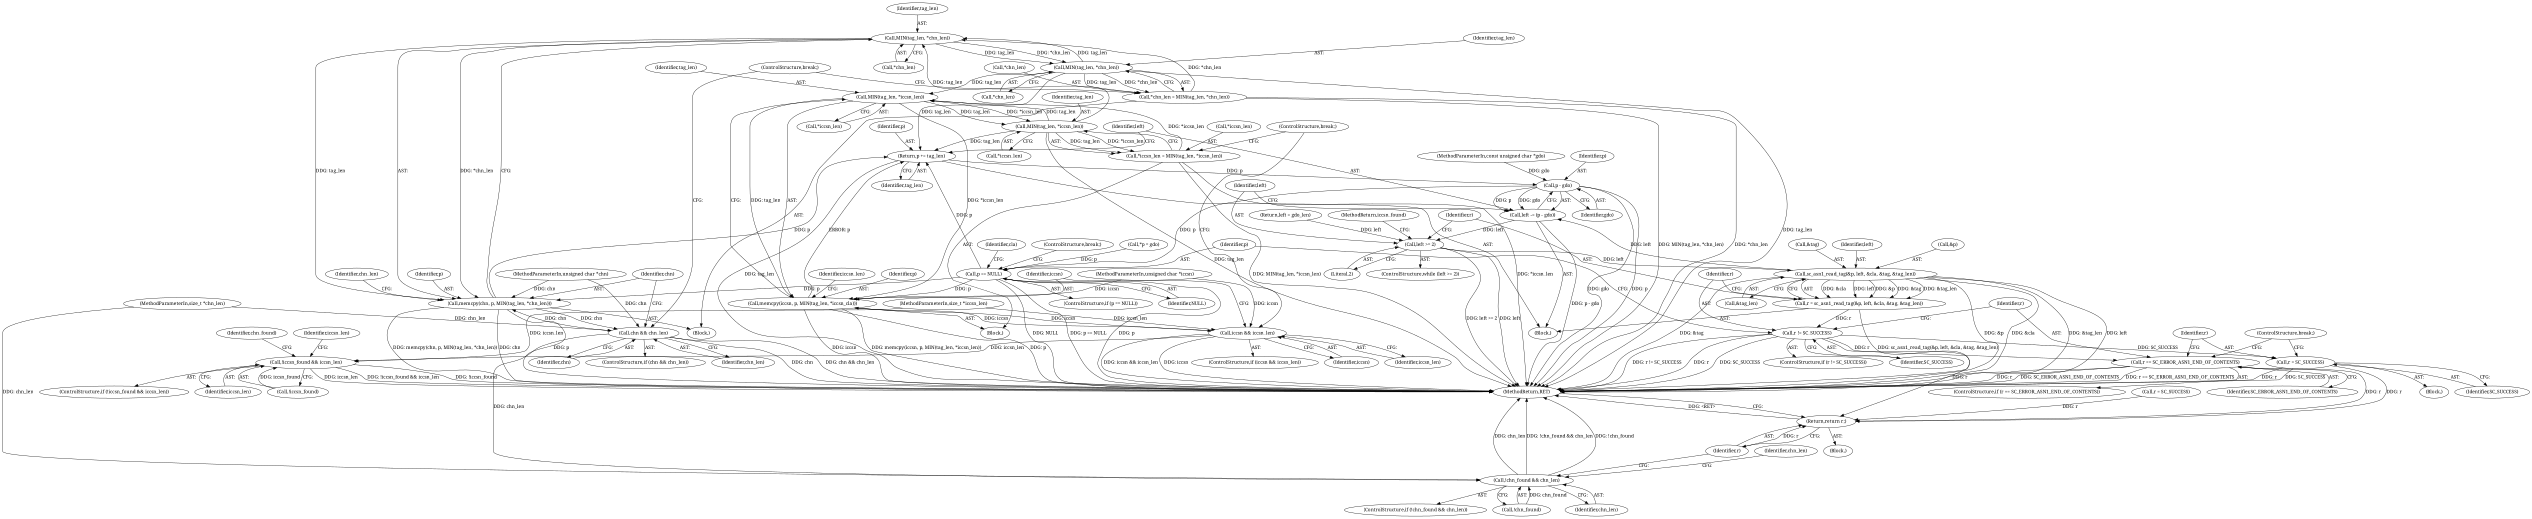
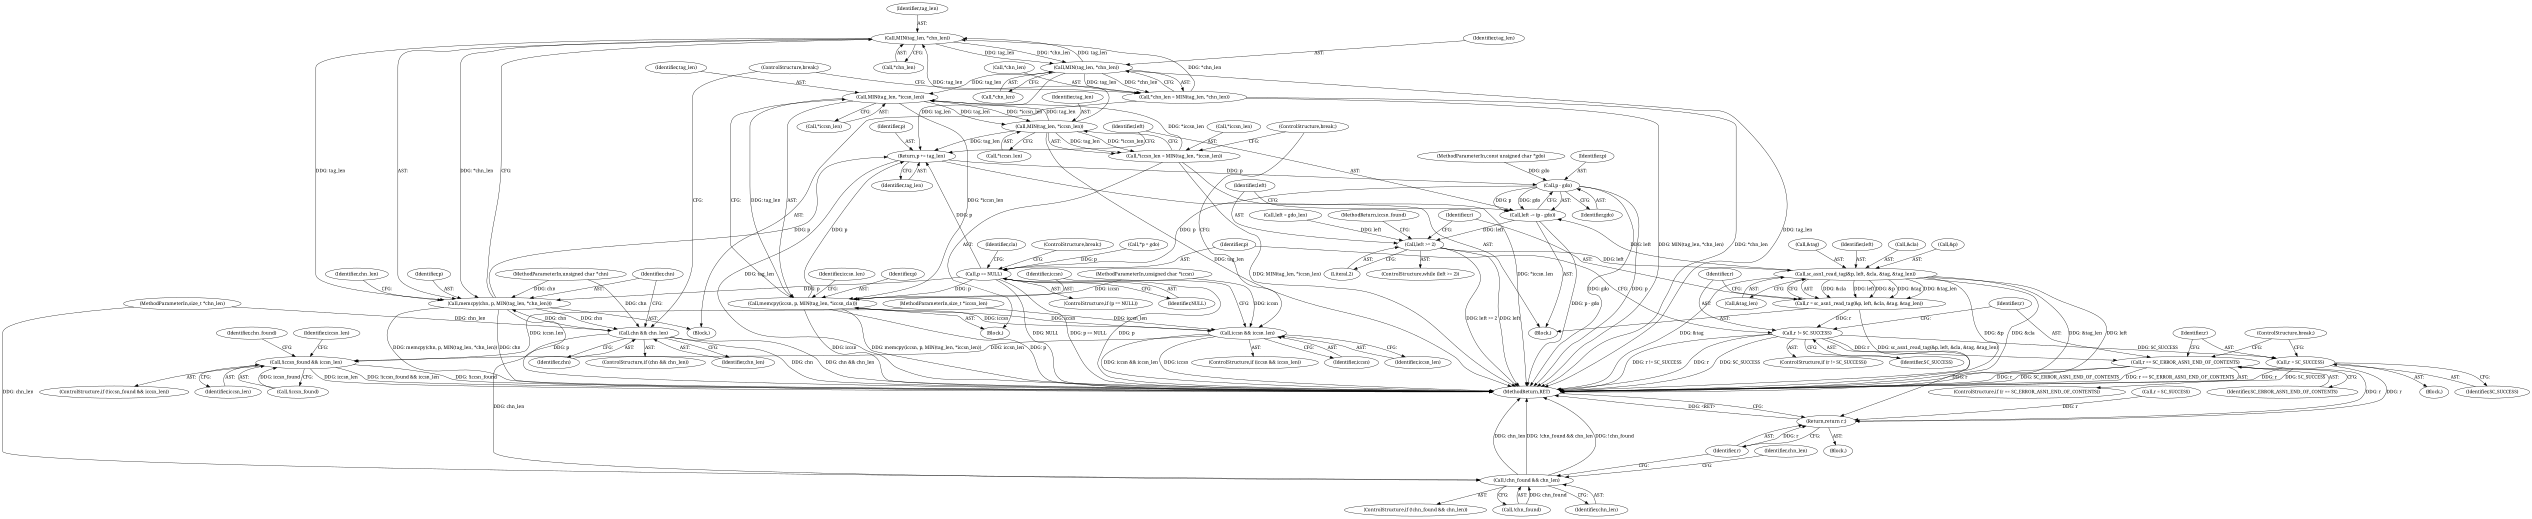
(1285, 215) -> (1285, 215)
(840, 230) -> (840, 230)
none -> (1907, 245)
